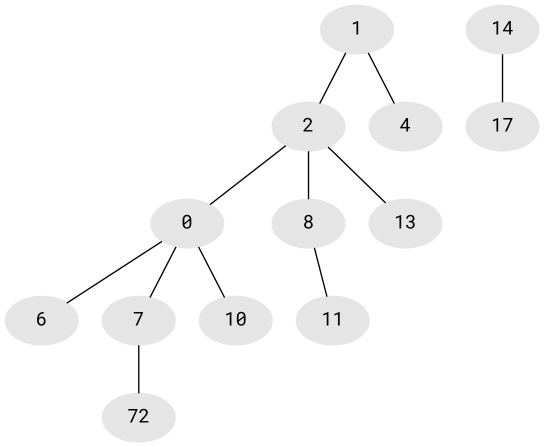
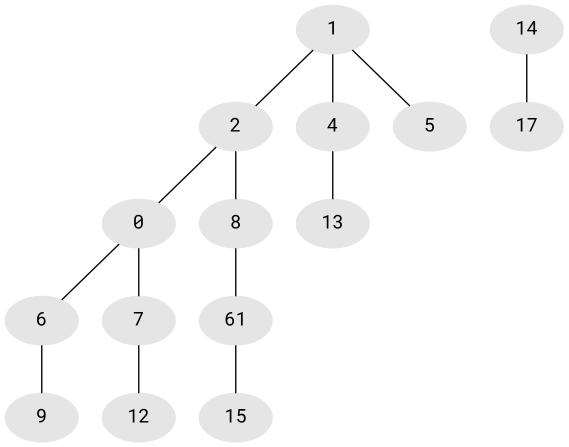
none -> (430, 127)
(357, 175) -> (333, 175)
(236, 321) -> none
(333, 321) -> (236, 321)
none -> (42, 418)
(139, 418) -> (139, 418)
none -> (236, 418)
